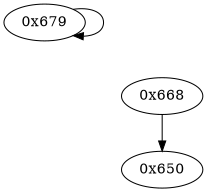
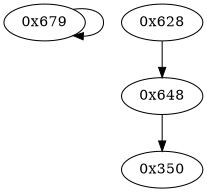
none -> (162, 22)
(162, 96) -> (162, 96)
(162, 170) -> (162, 170)
